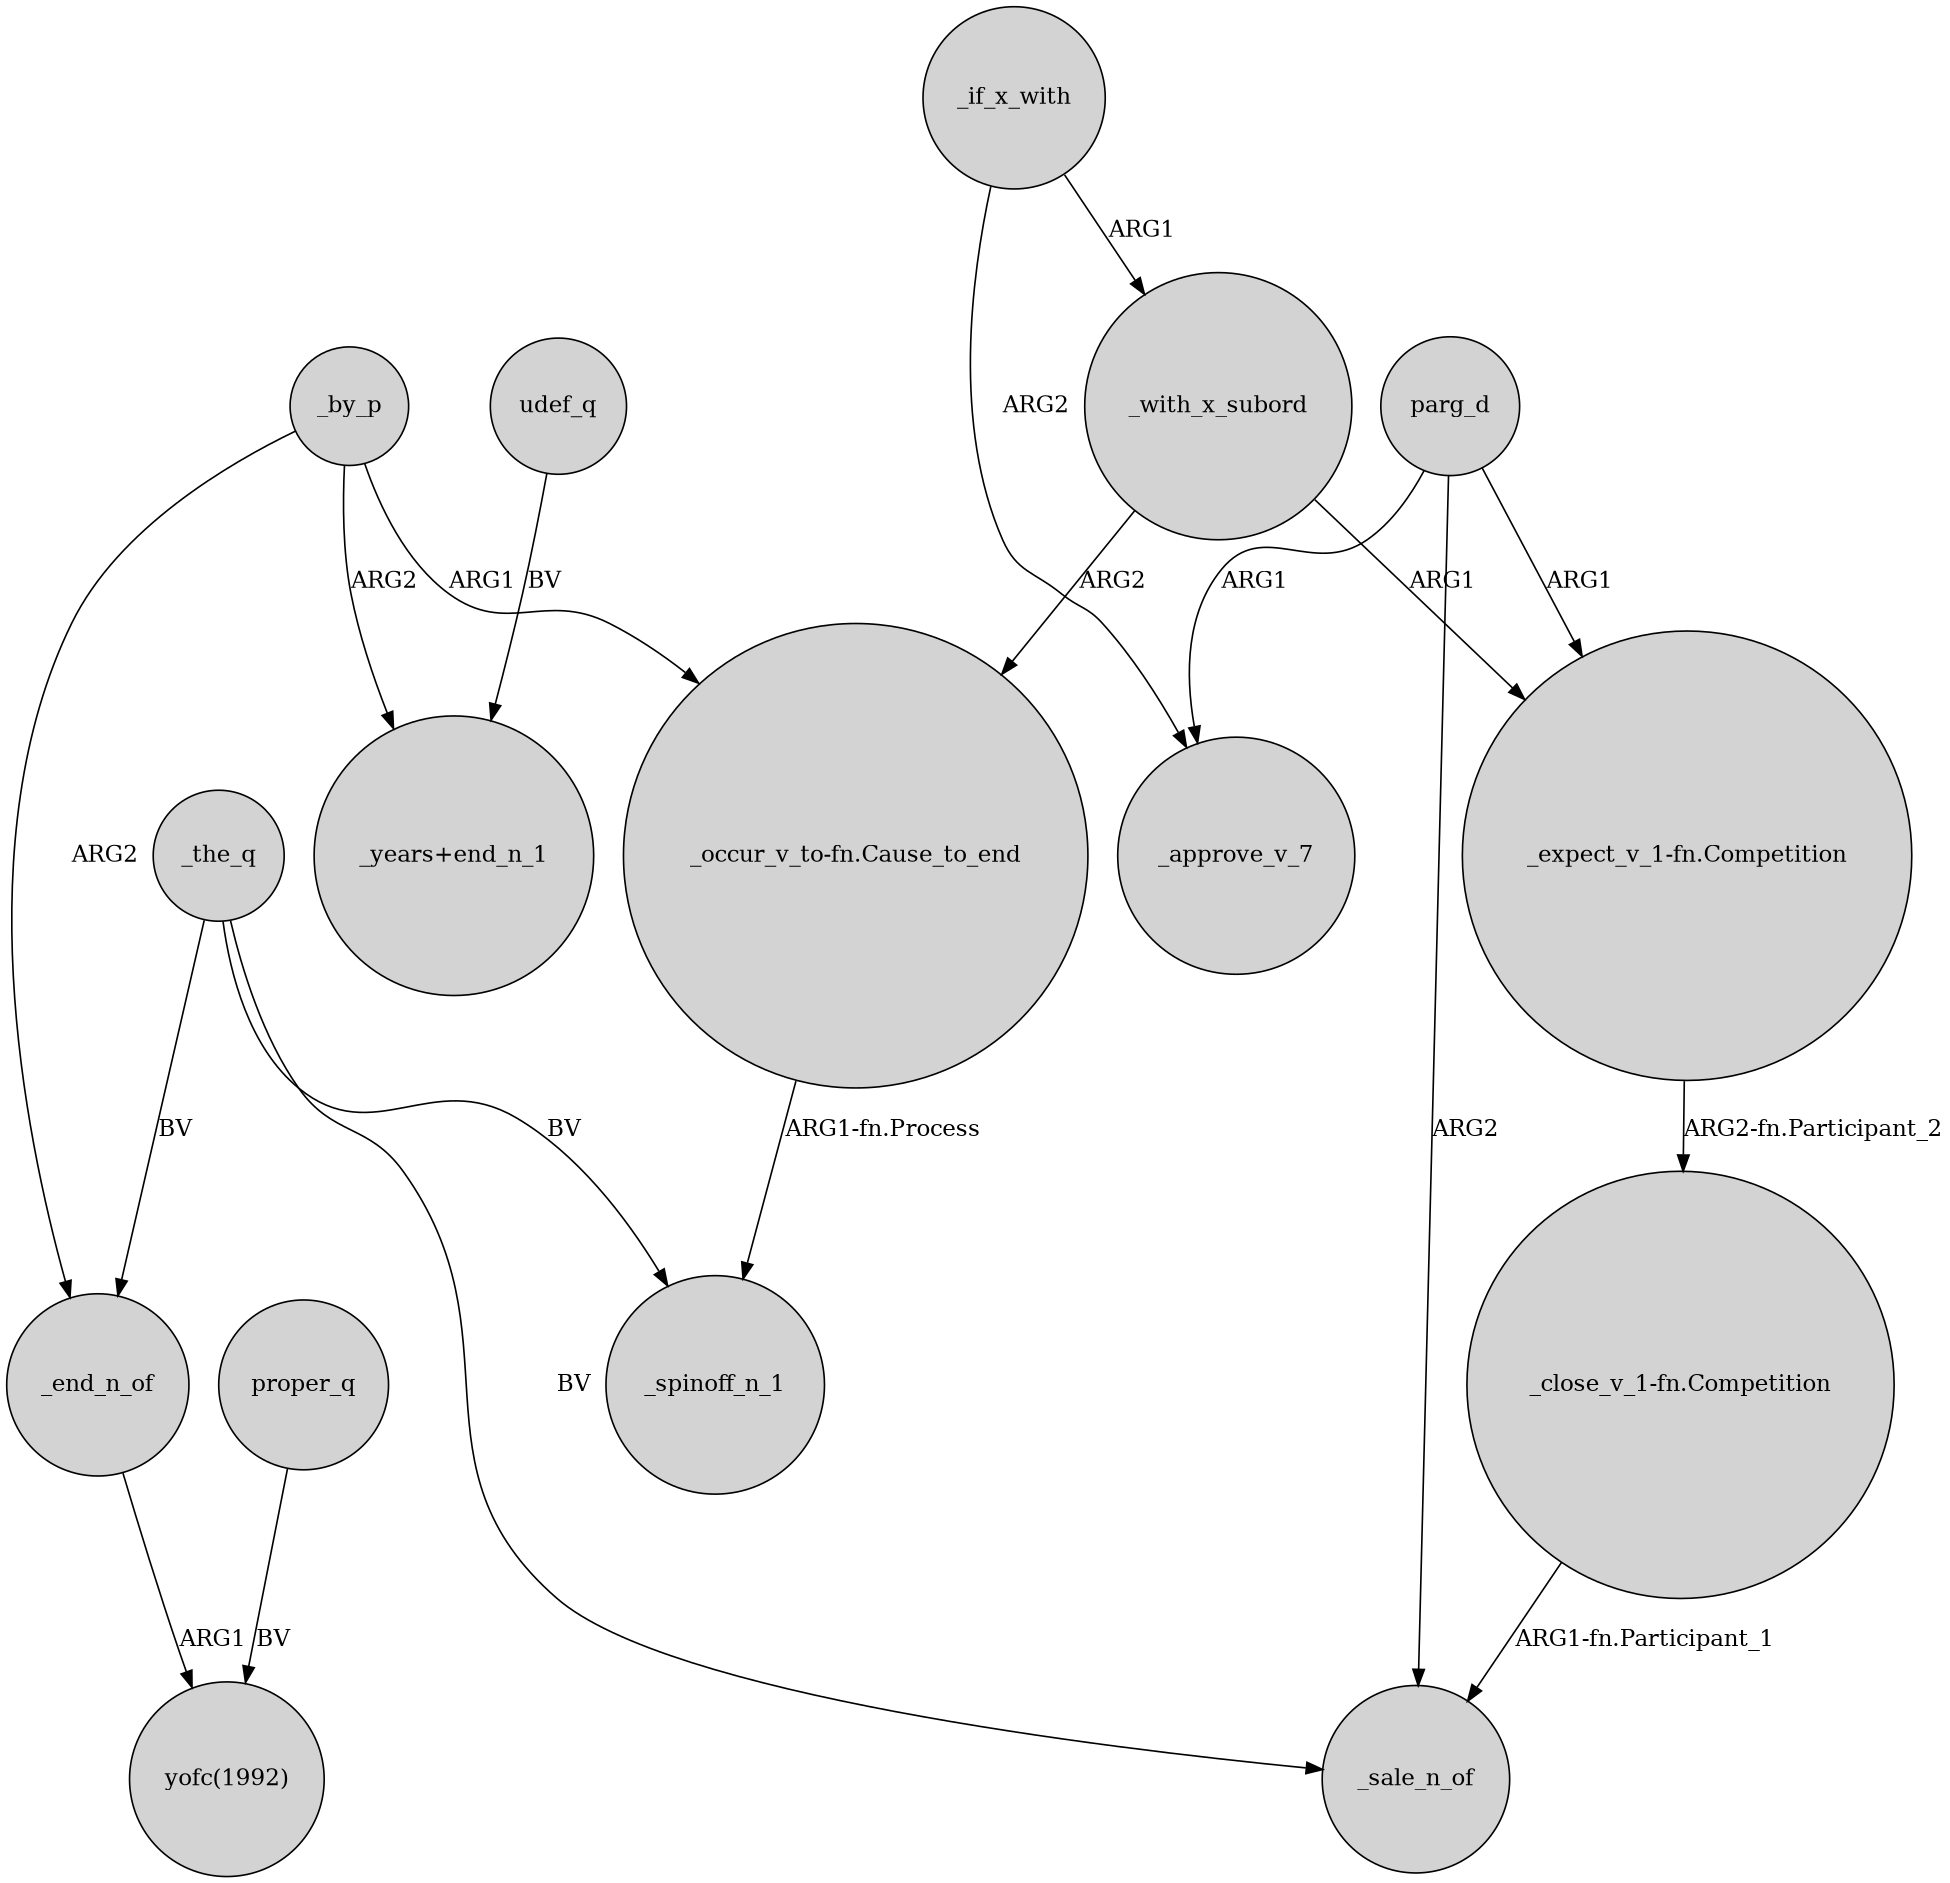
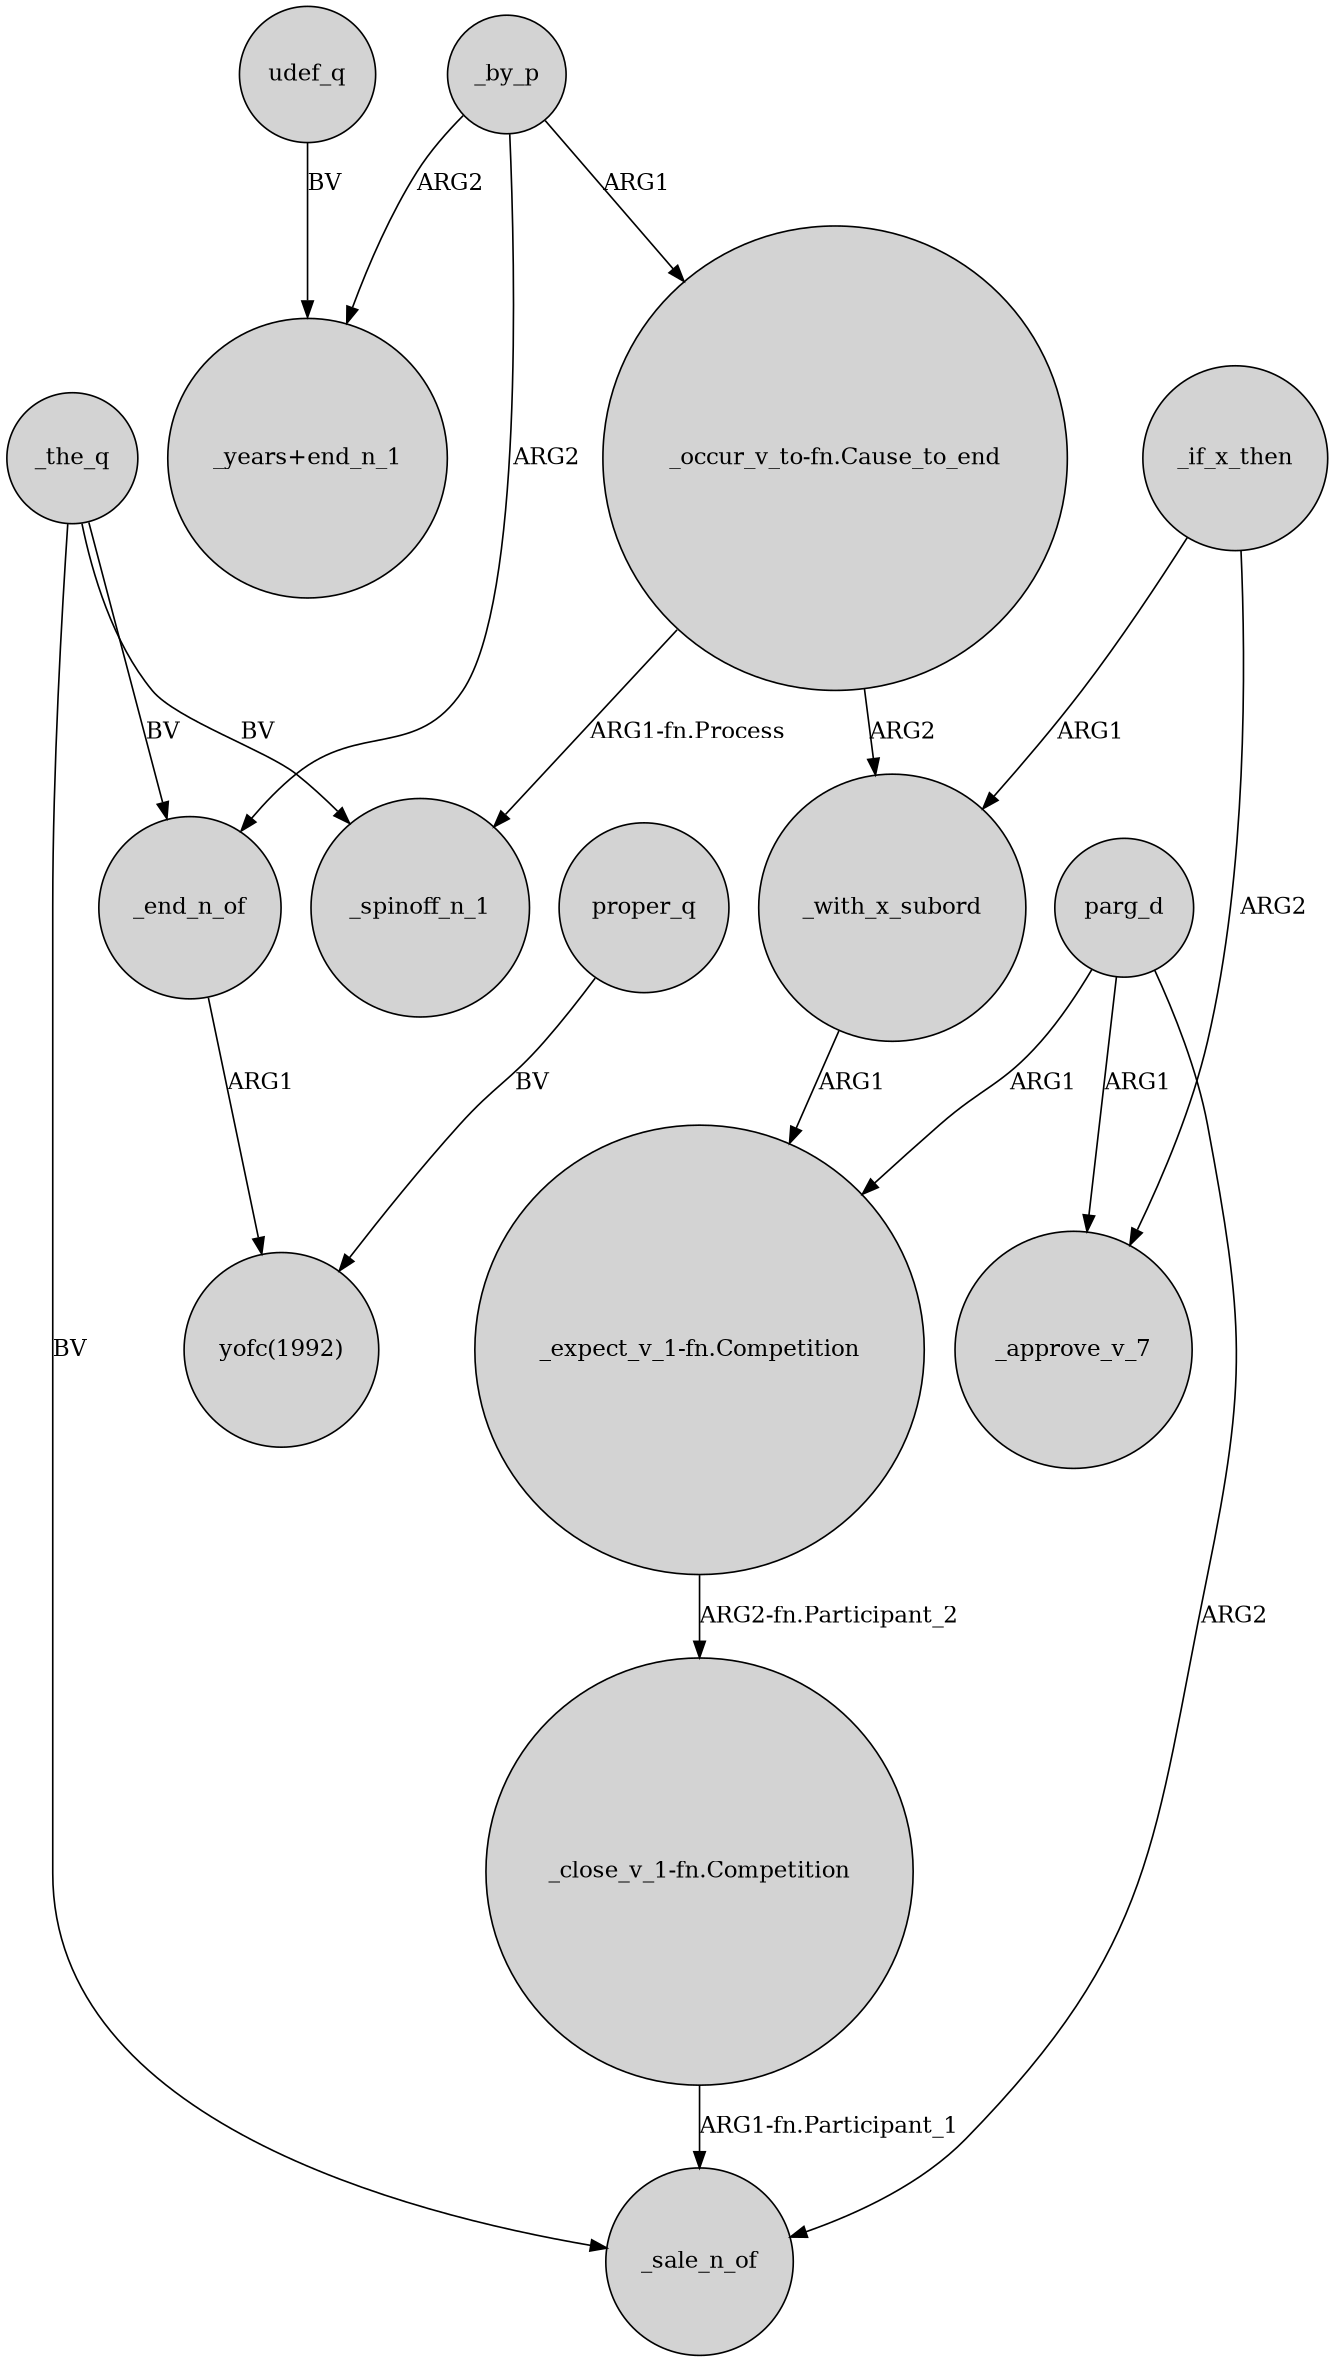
(1014, 98) -> (1235, 458)
(1074, 586) -> (869, 724)
